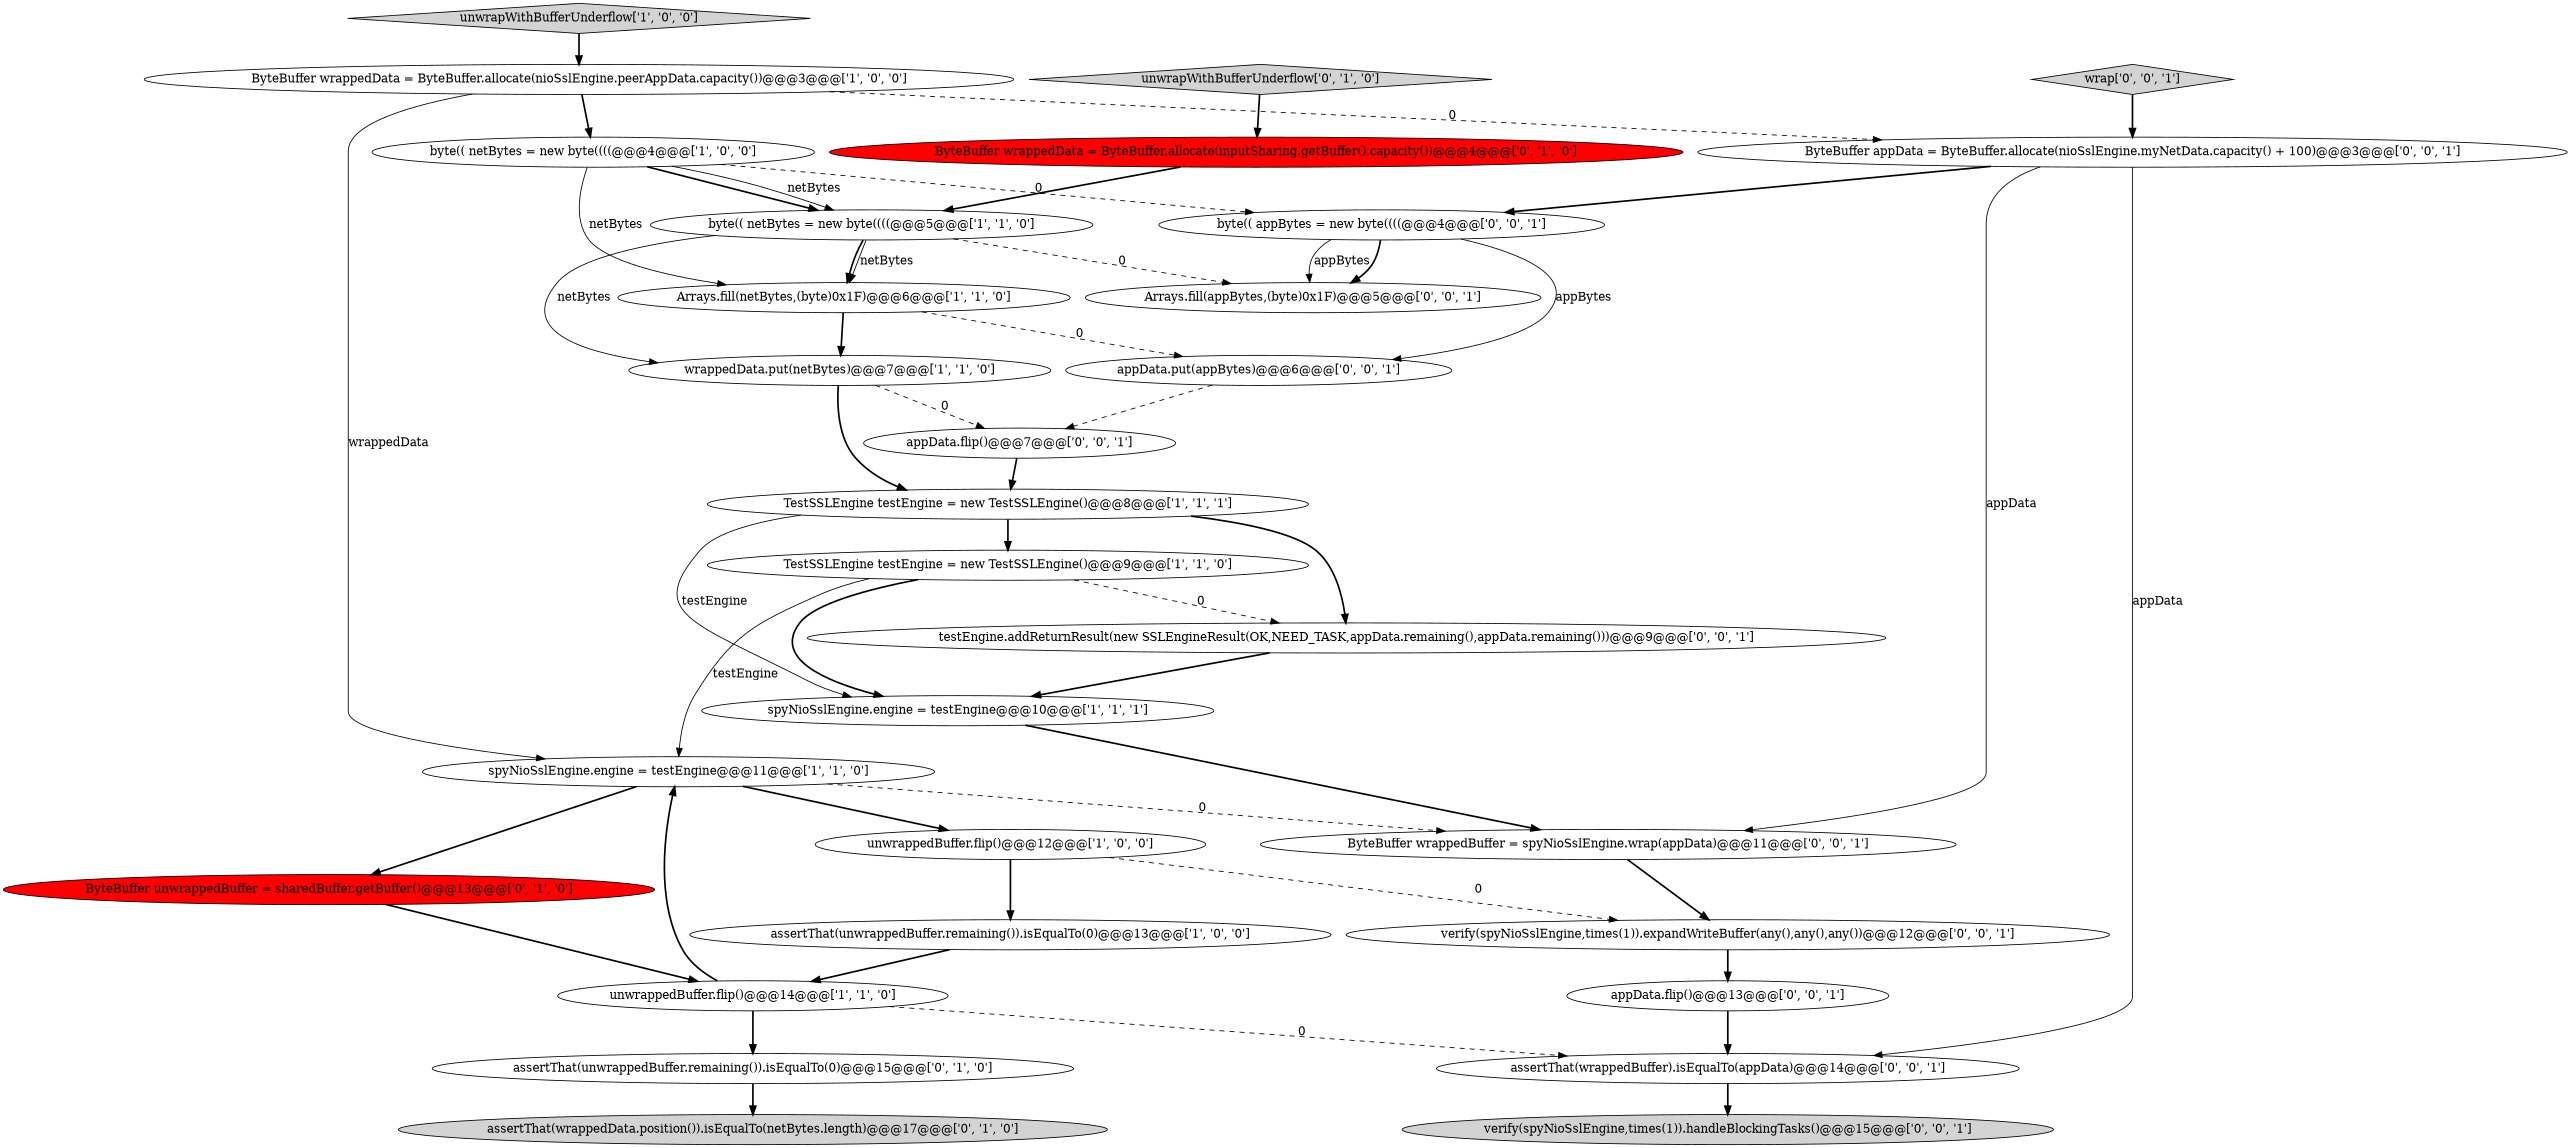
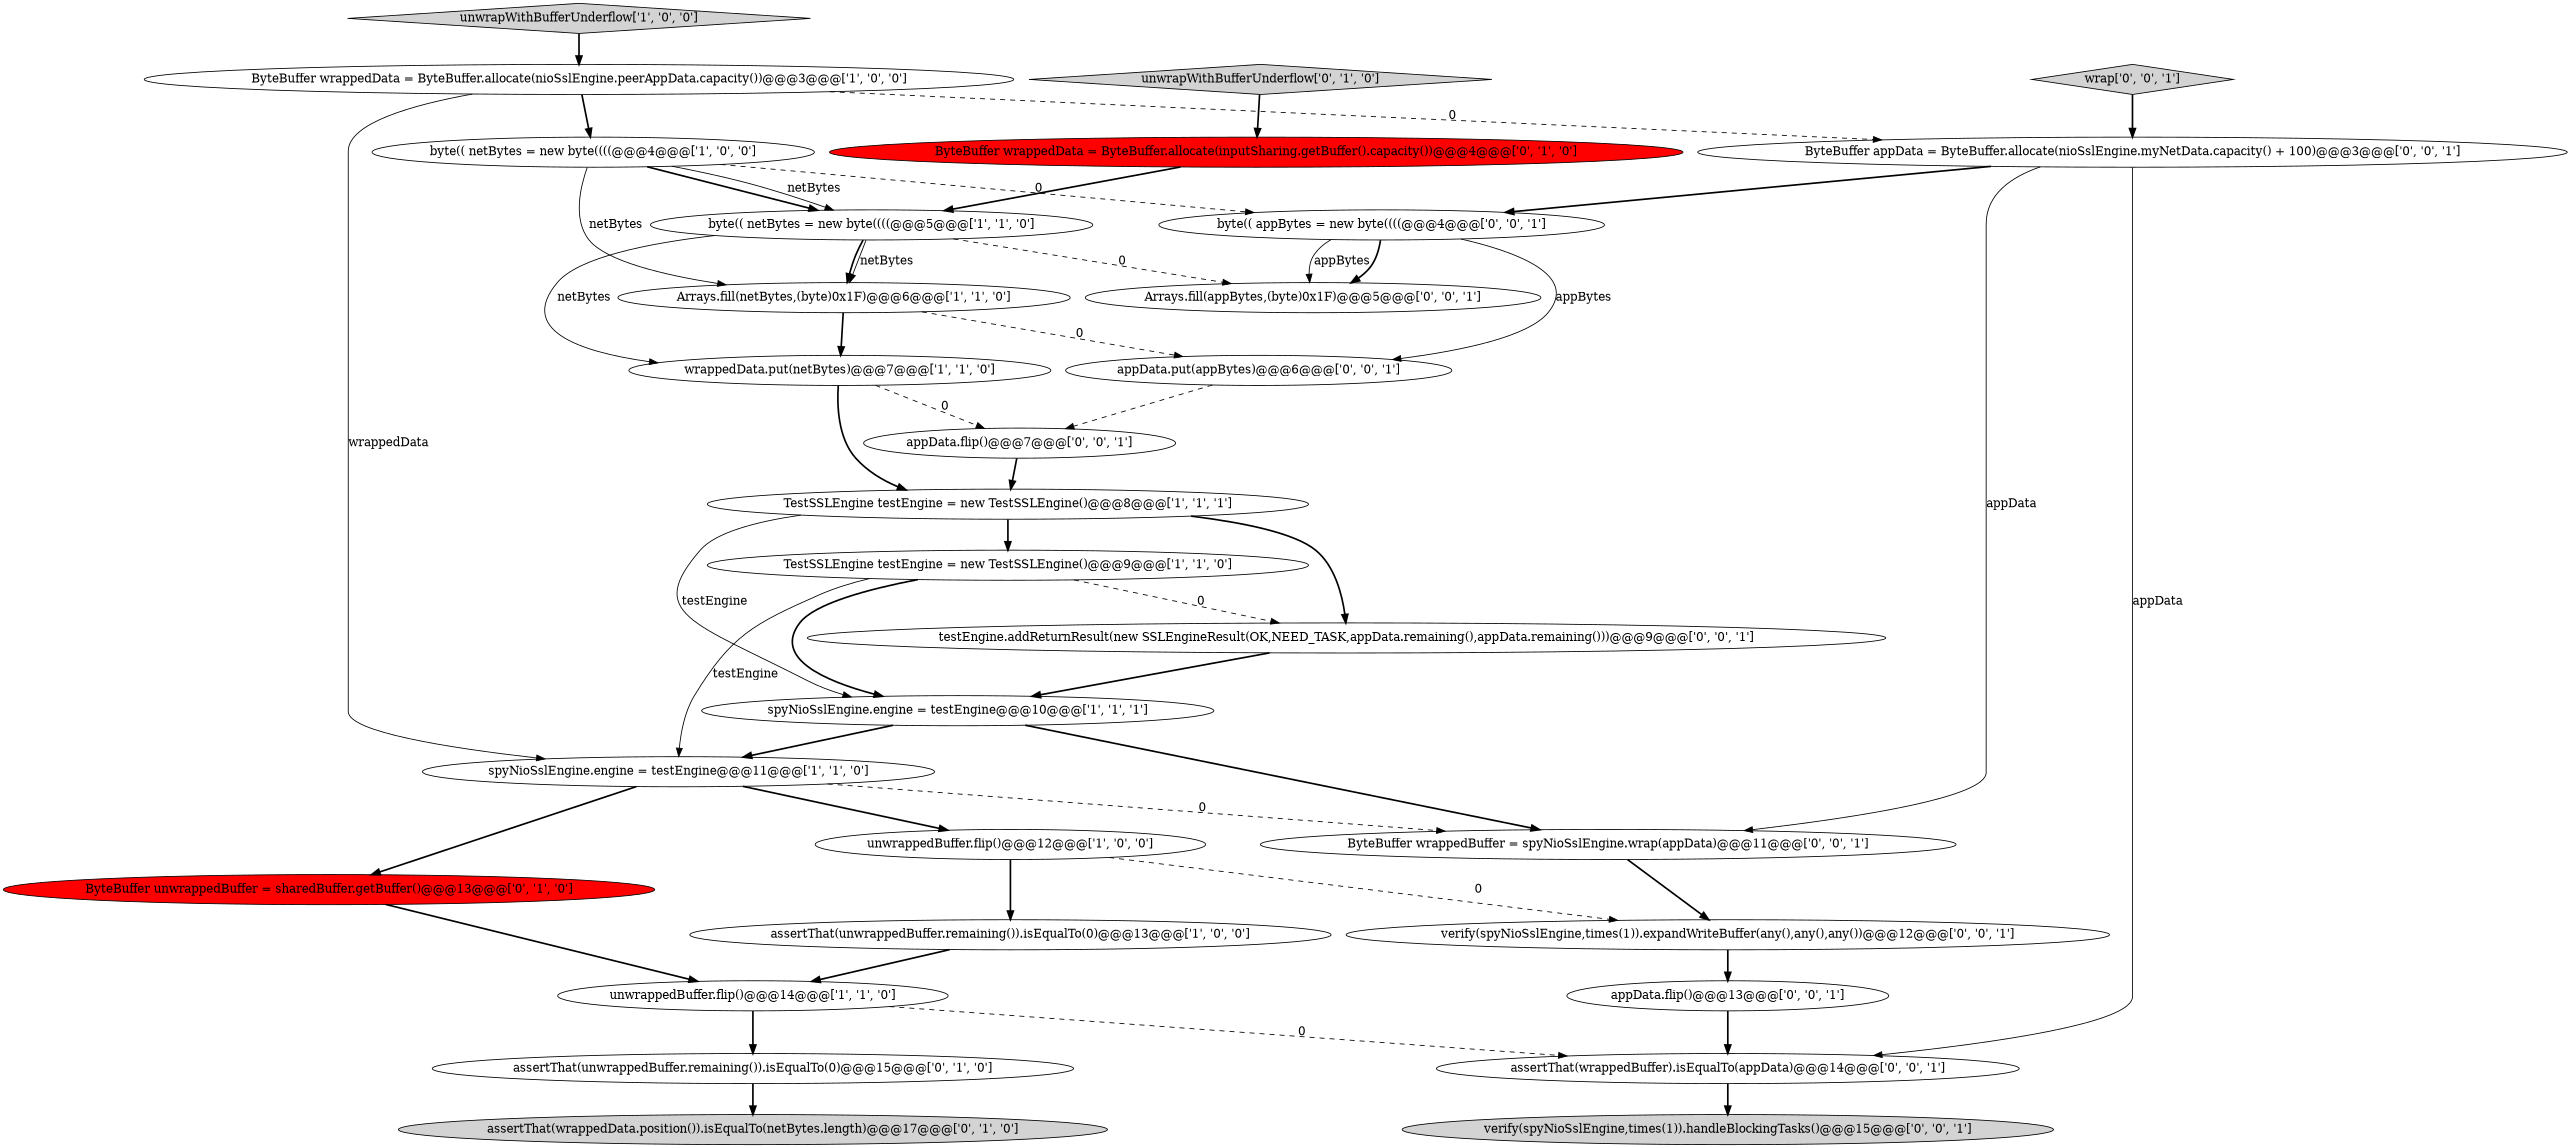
(667, 897) -> (822, 740)
